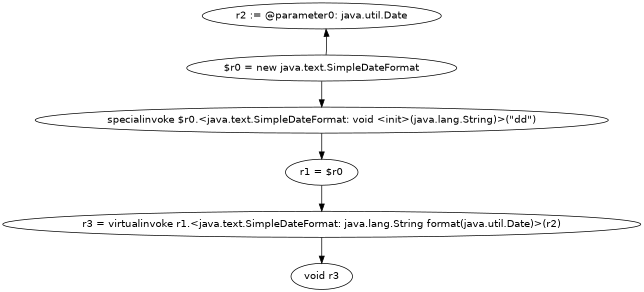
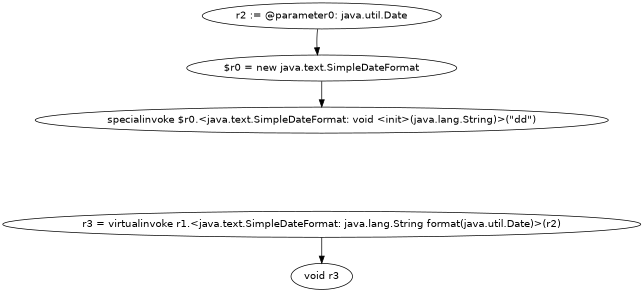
(327, 46) -> (317, 38)
(322, 172) -> none
